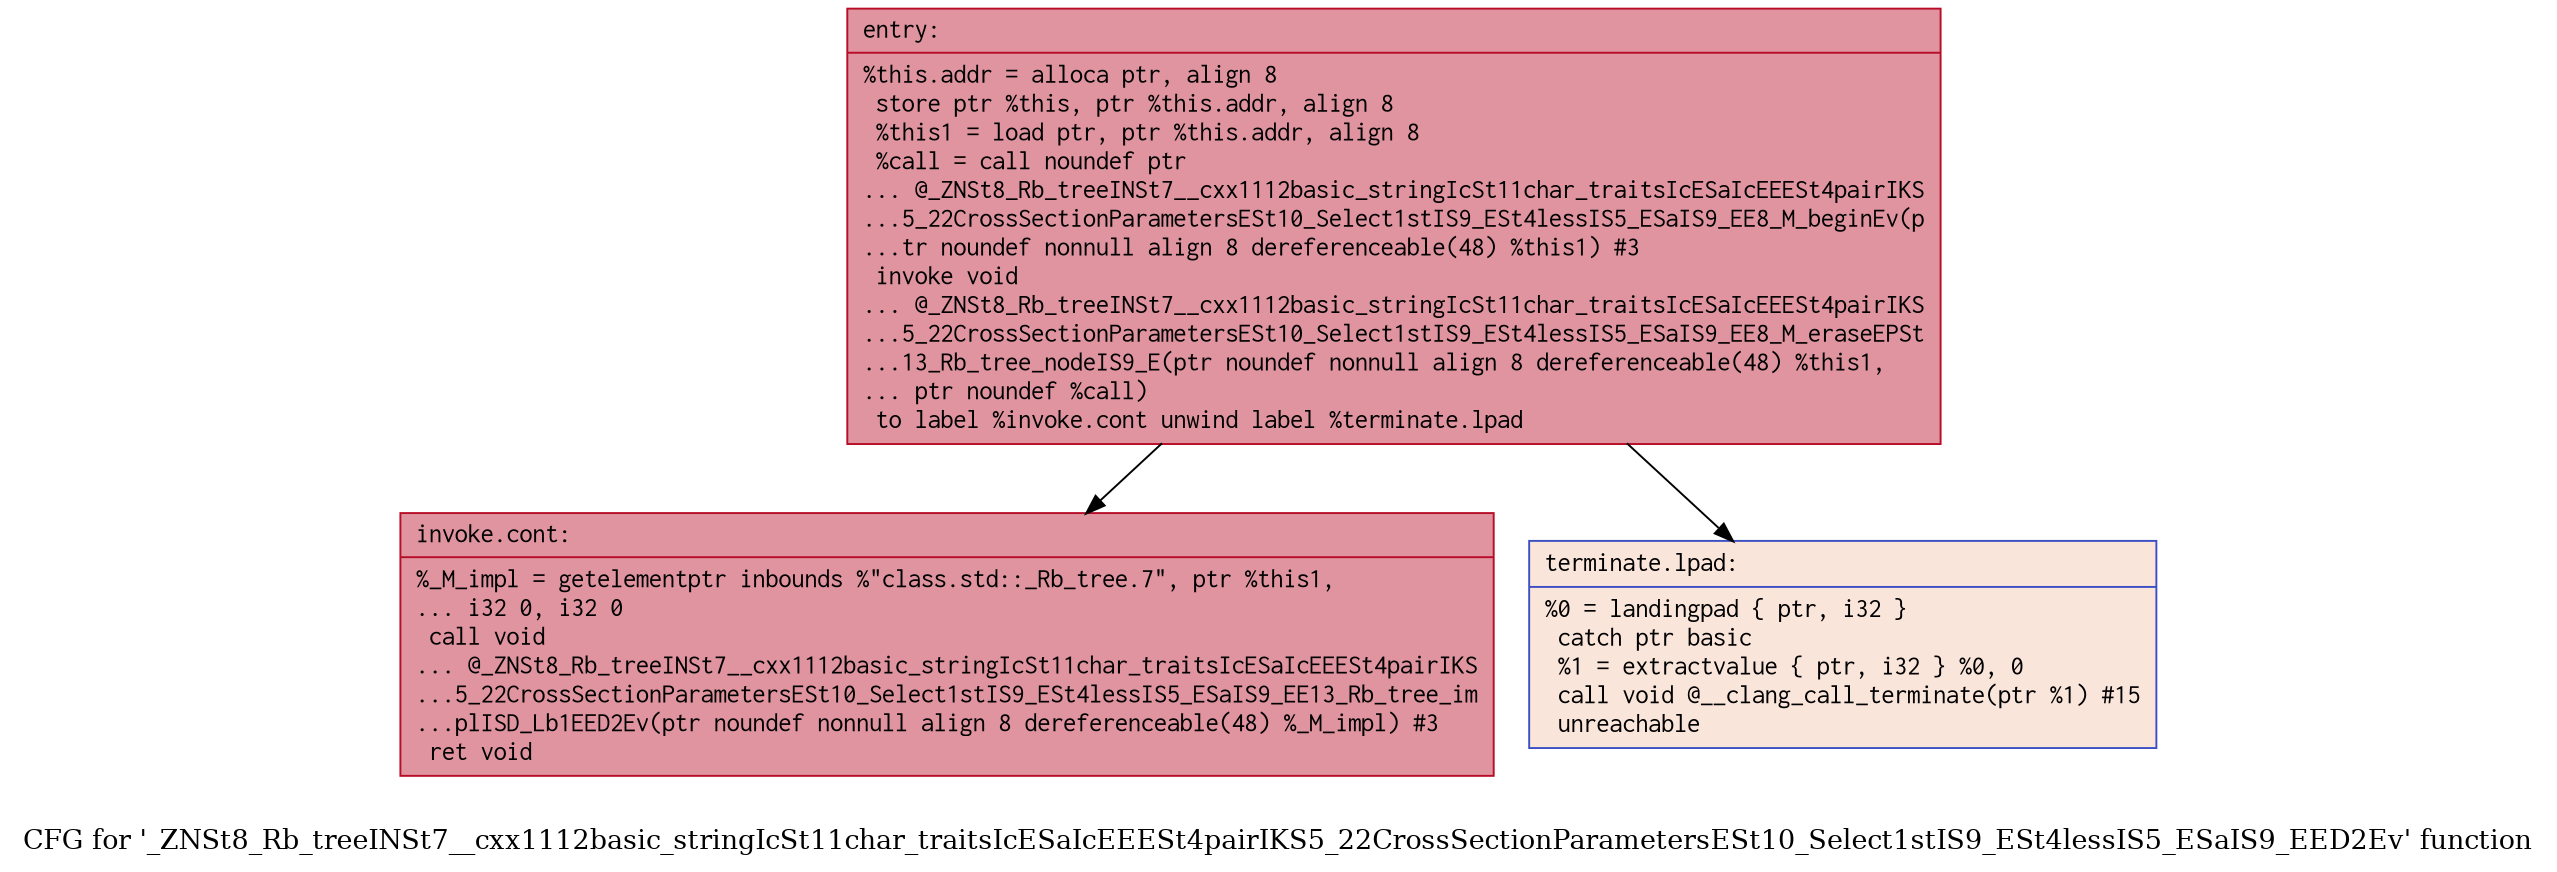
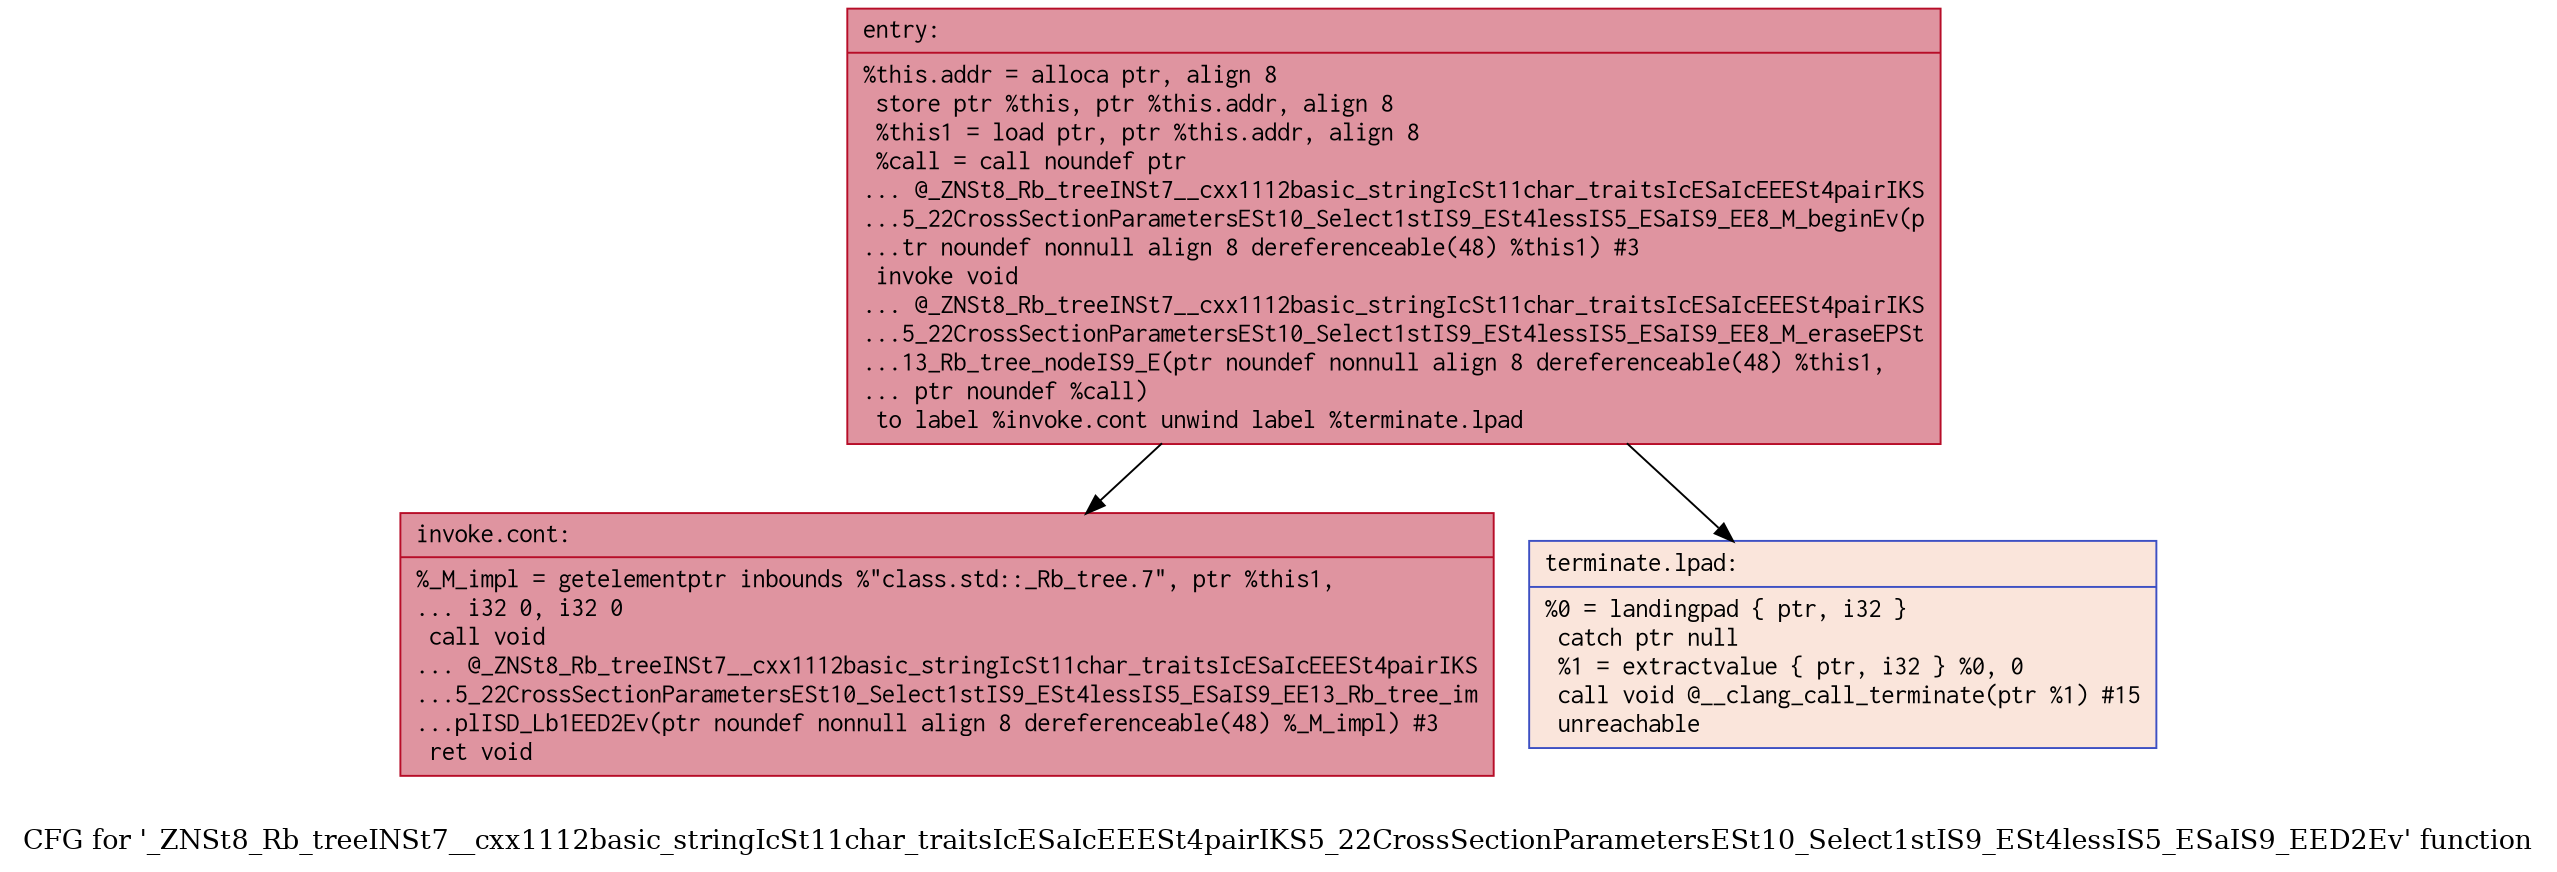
(1649, 638) -> (1642, 638)
